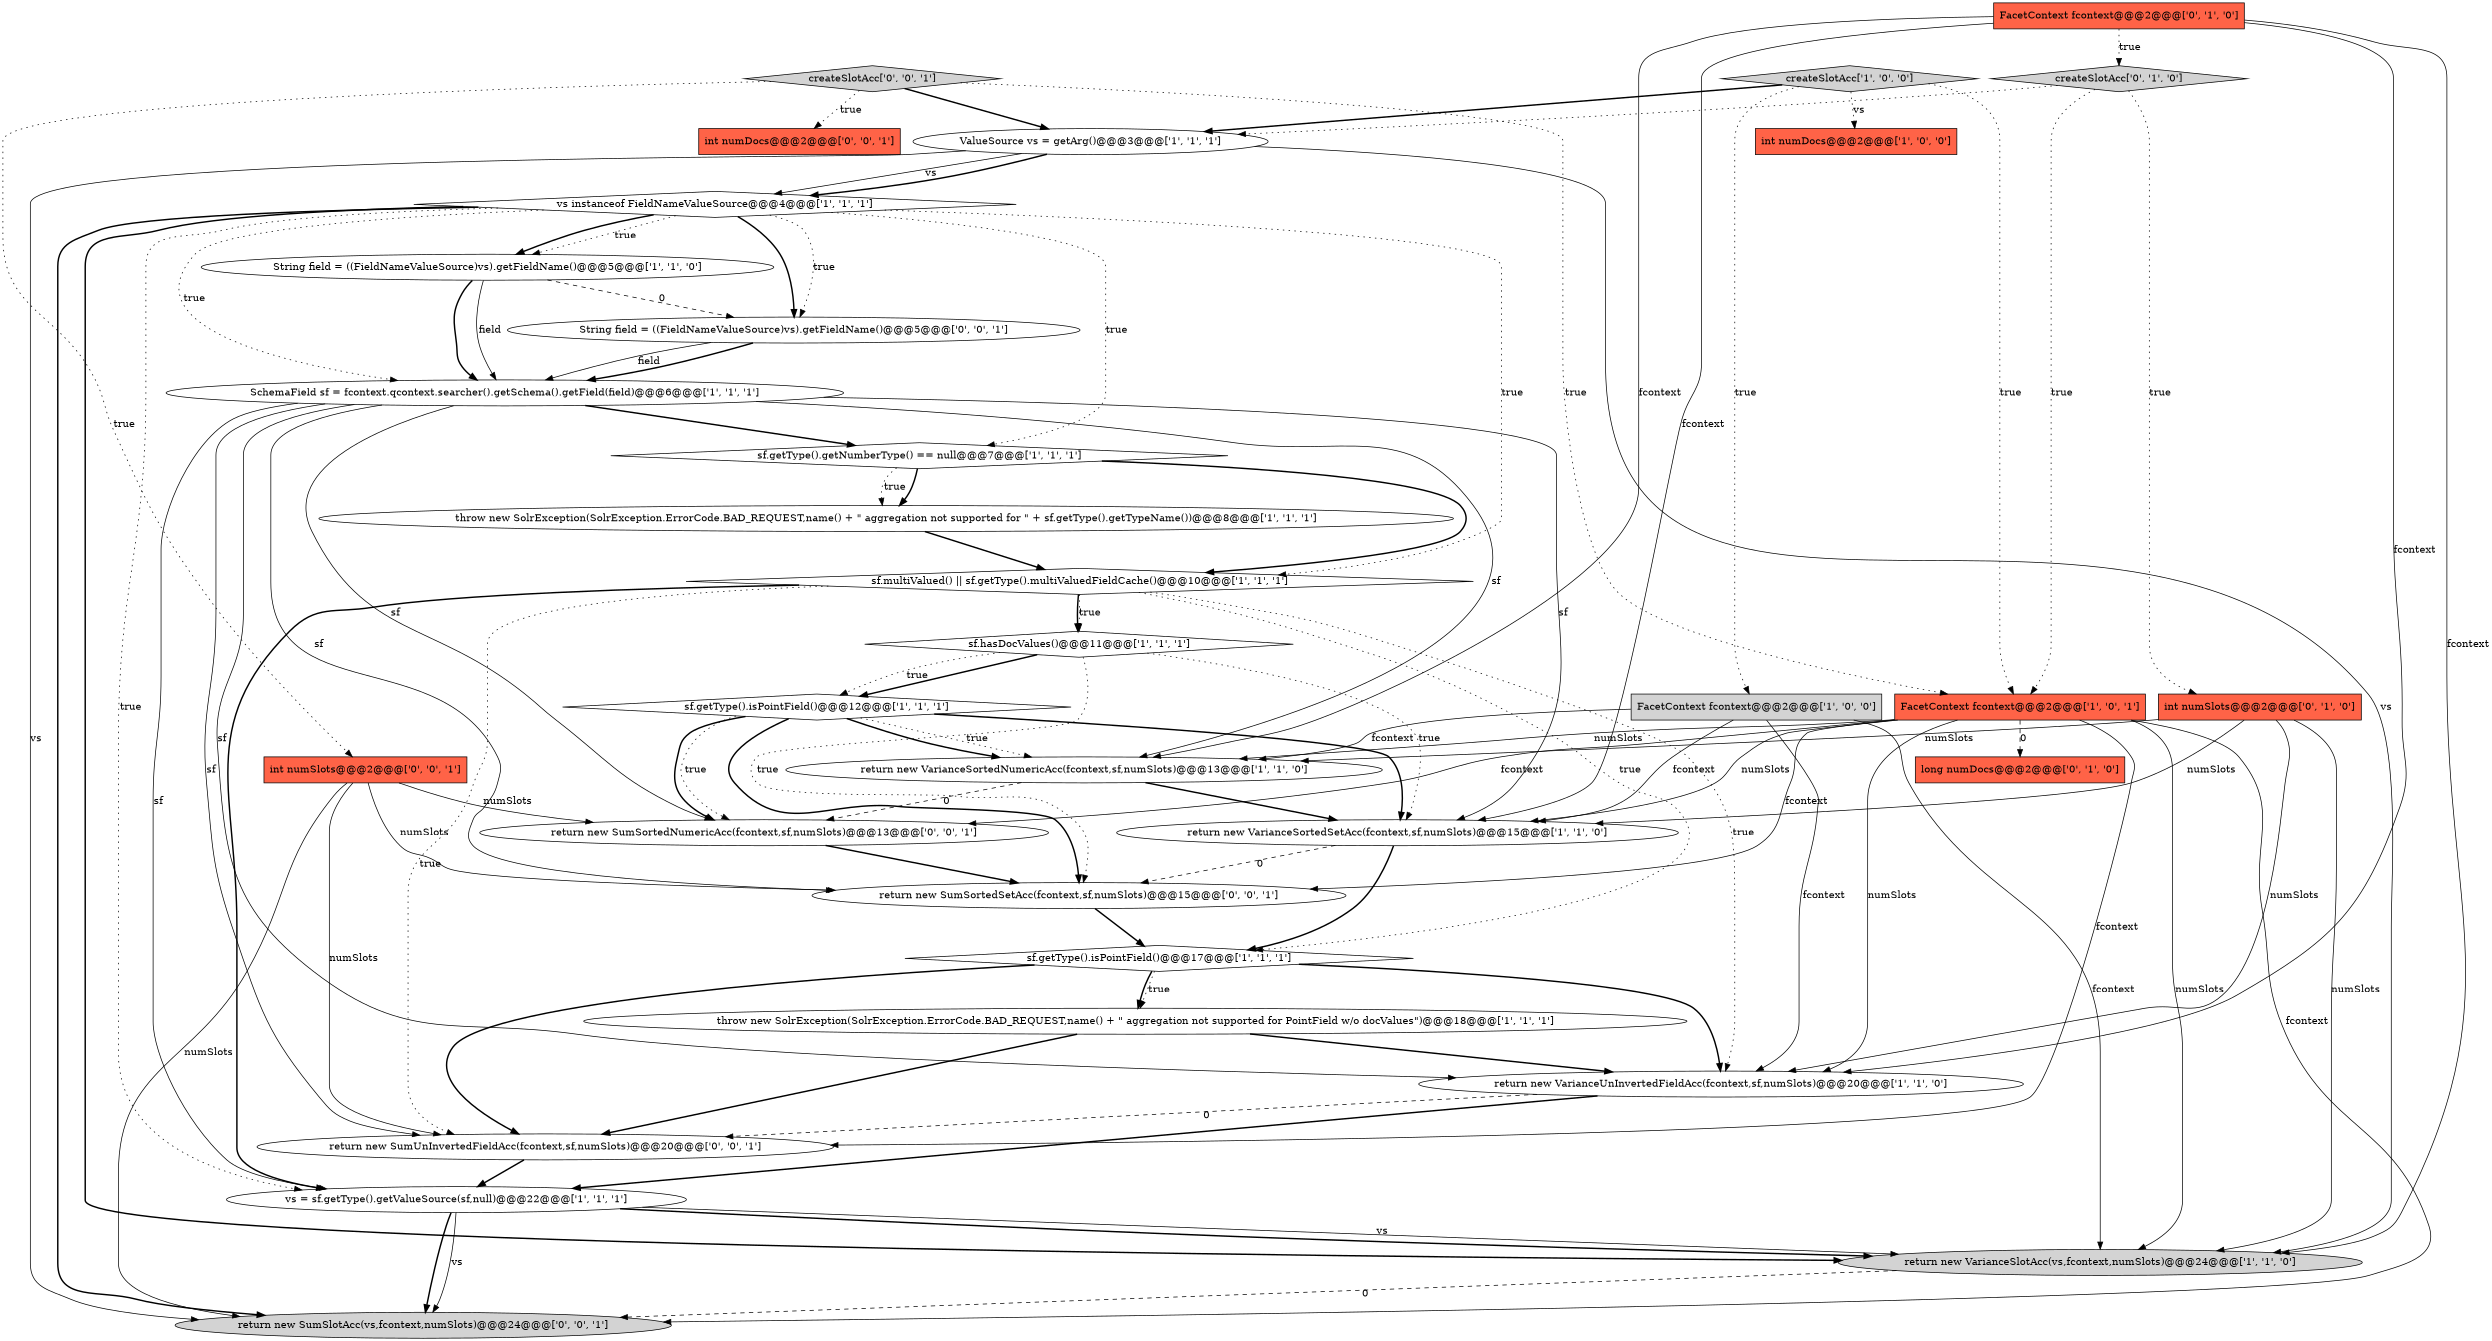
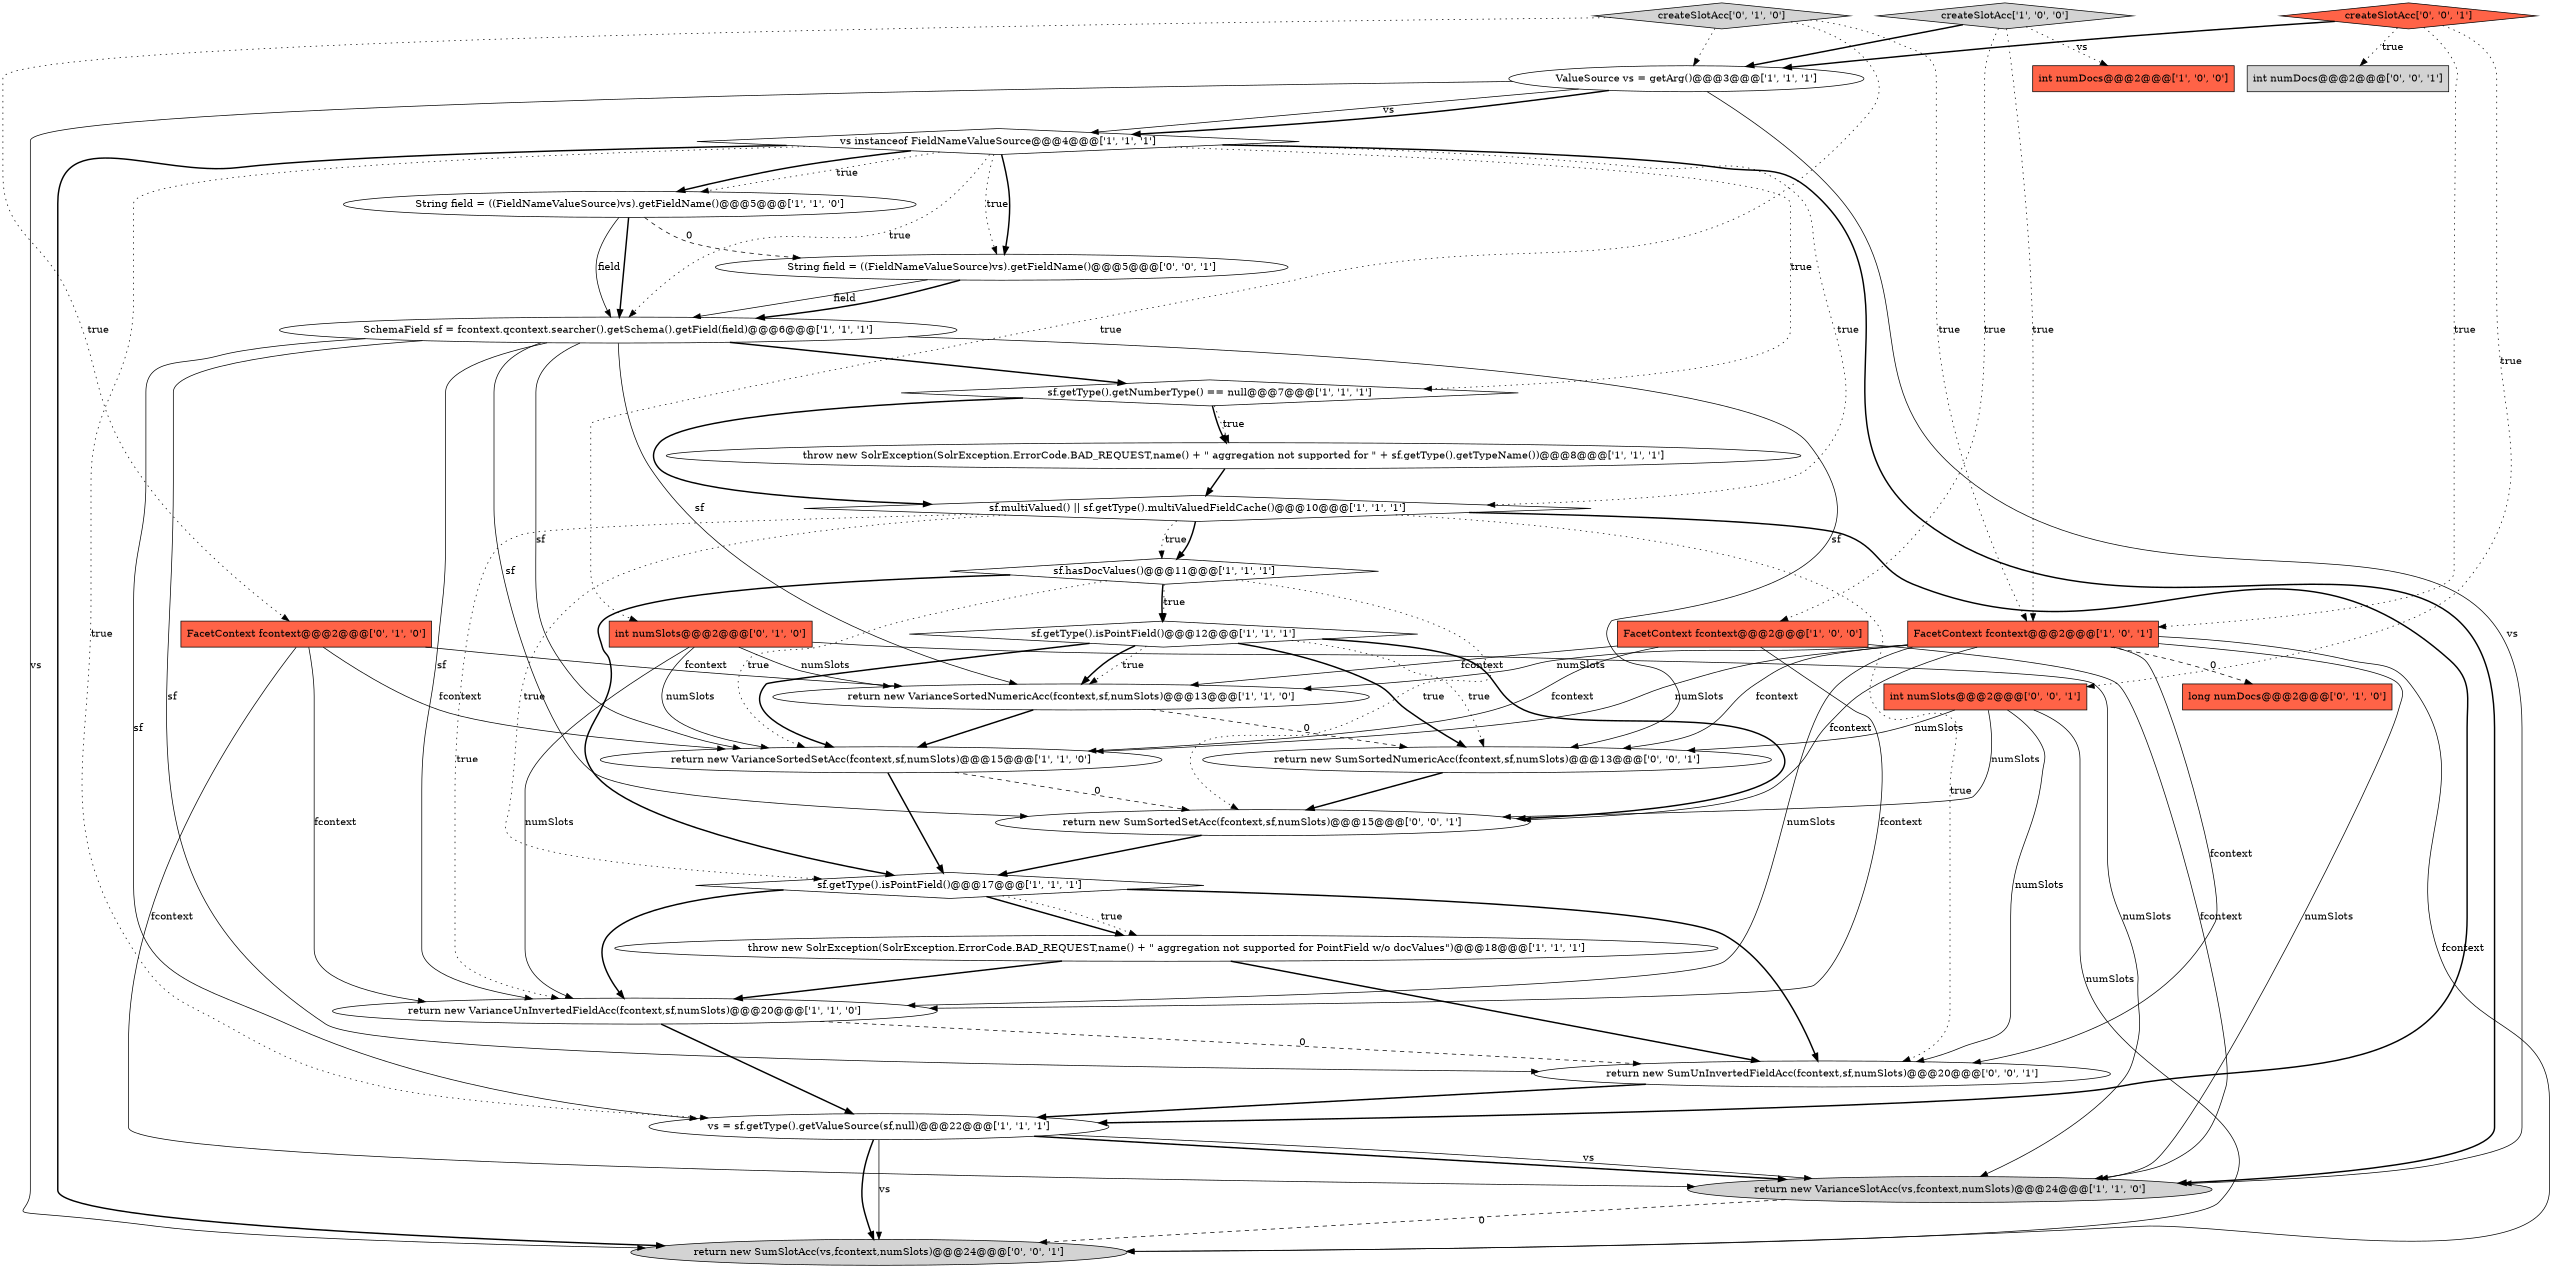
(2119, 44) -> (489, 40)
(872, 79) -> (2409, 16)
(800, 142) -> (2348, 79)
none -> (604, 651)
(1756, 707) -> (1743, 634)
